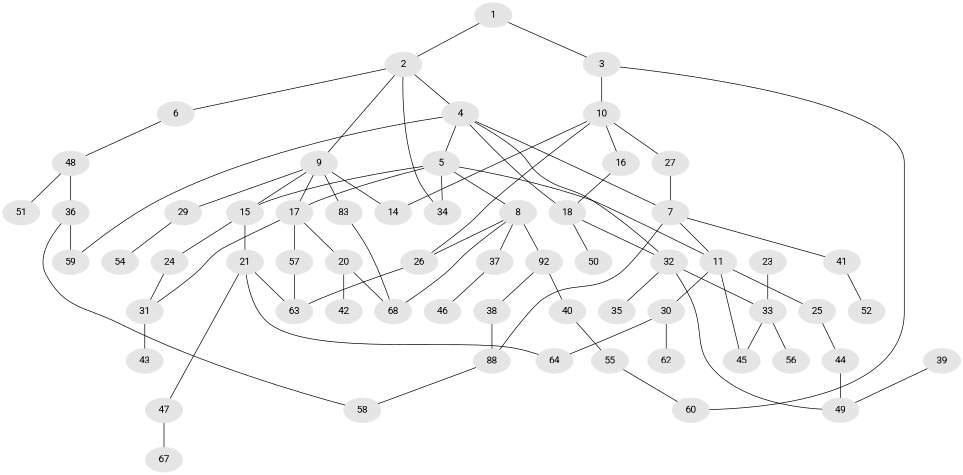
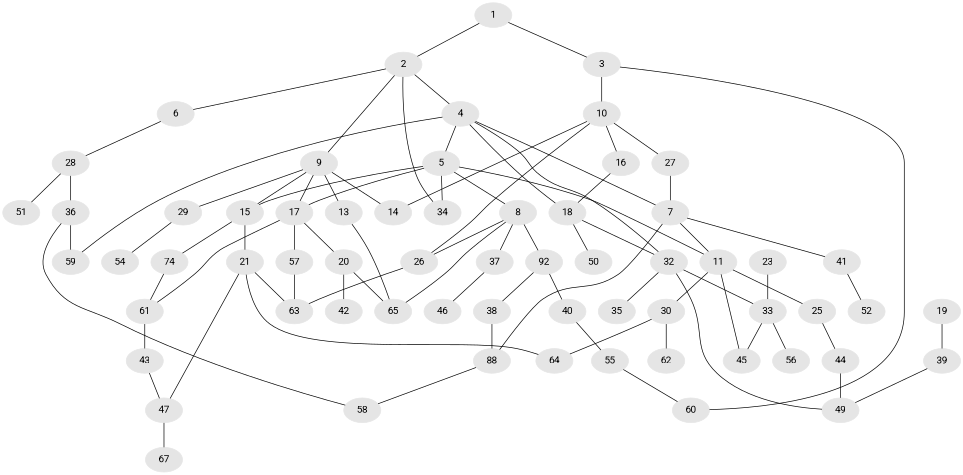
(71, 163) -> (71, 163)
(344, 213) -> (344, 213)
(169, 262) -> (169, 262)
(145, 311) -> (145, 311)
(393, 311) -> (393, 311)
none -> (942, 311)
none -> (154, 386)
